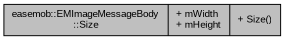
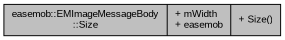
(198, 25) -> (199, 25)
